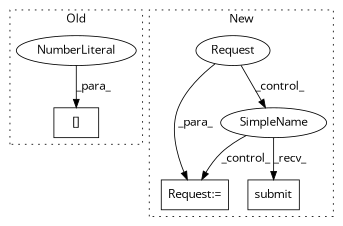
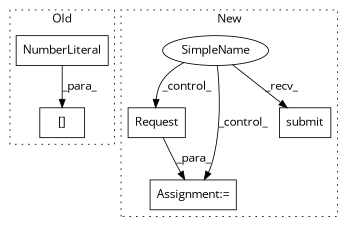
(76, 51) -> (62, 51)
(233, 51) -> (157, 123)
(251, 83) -> (165, 77)
(195, 195) -> (193, 195)
